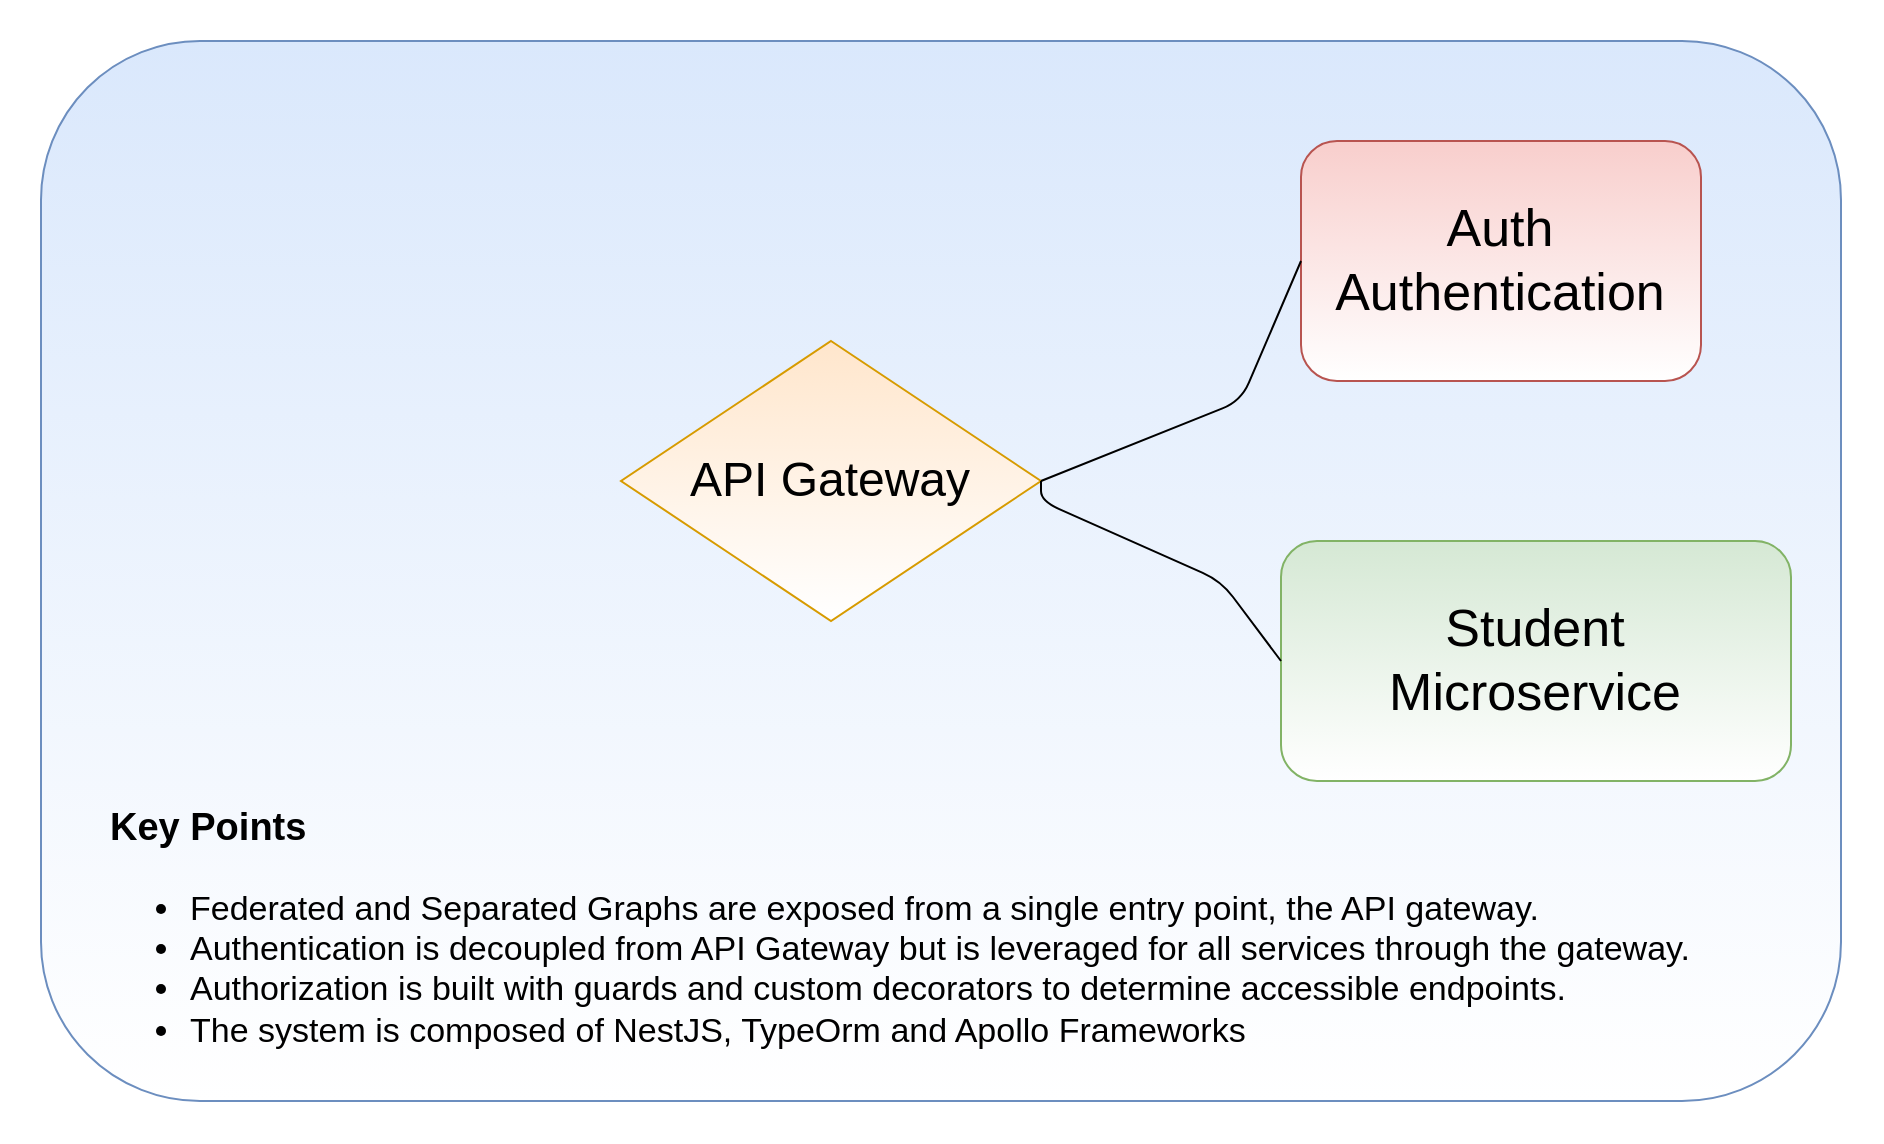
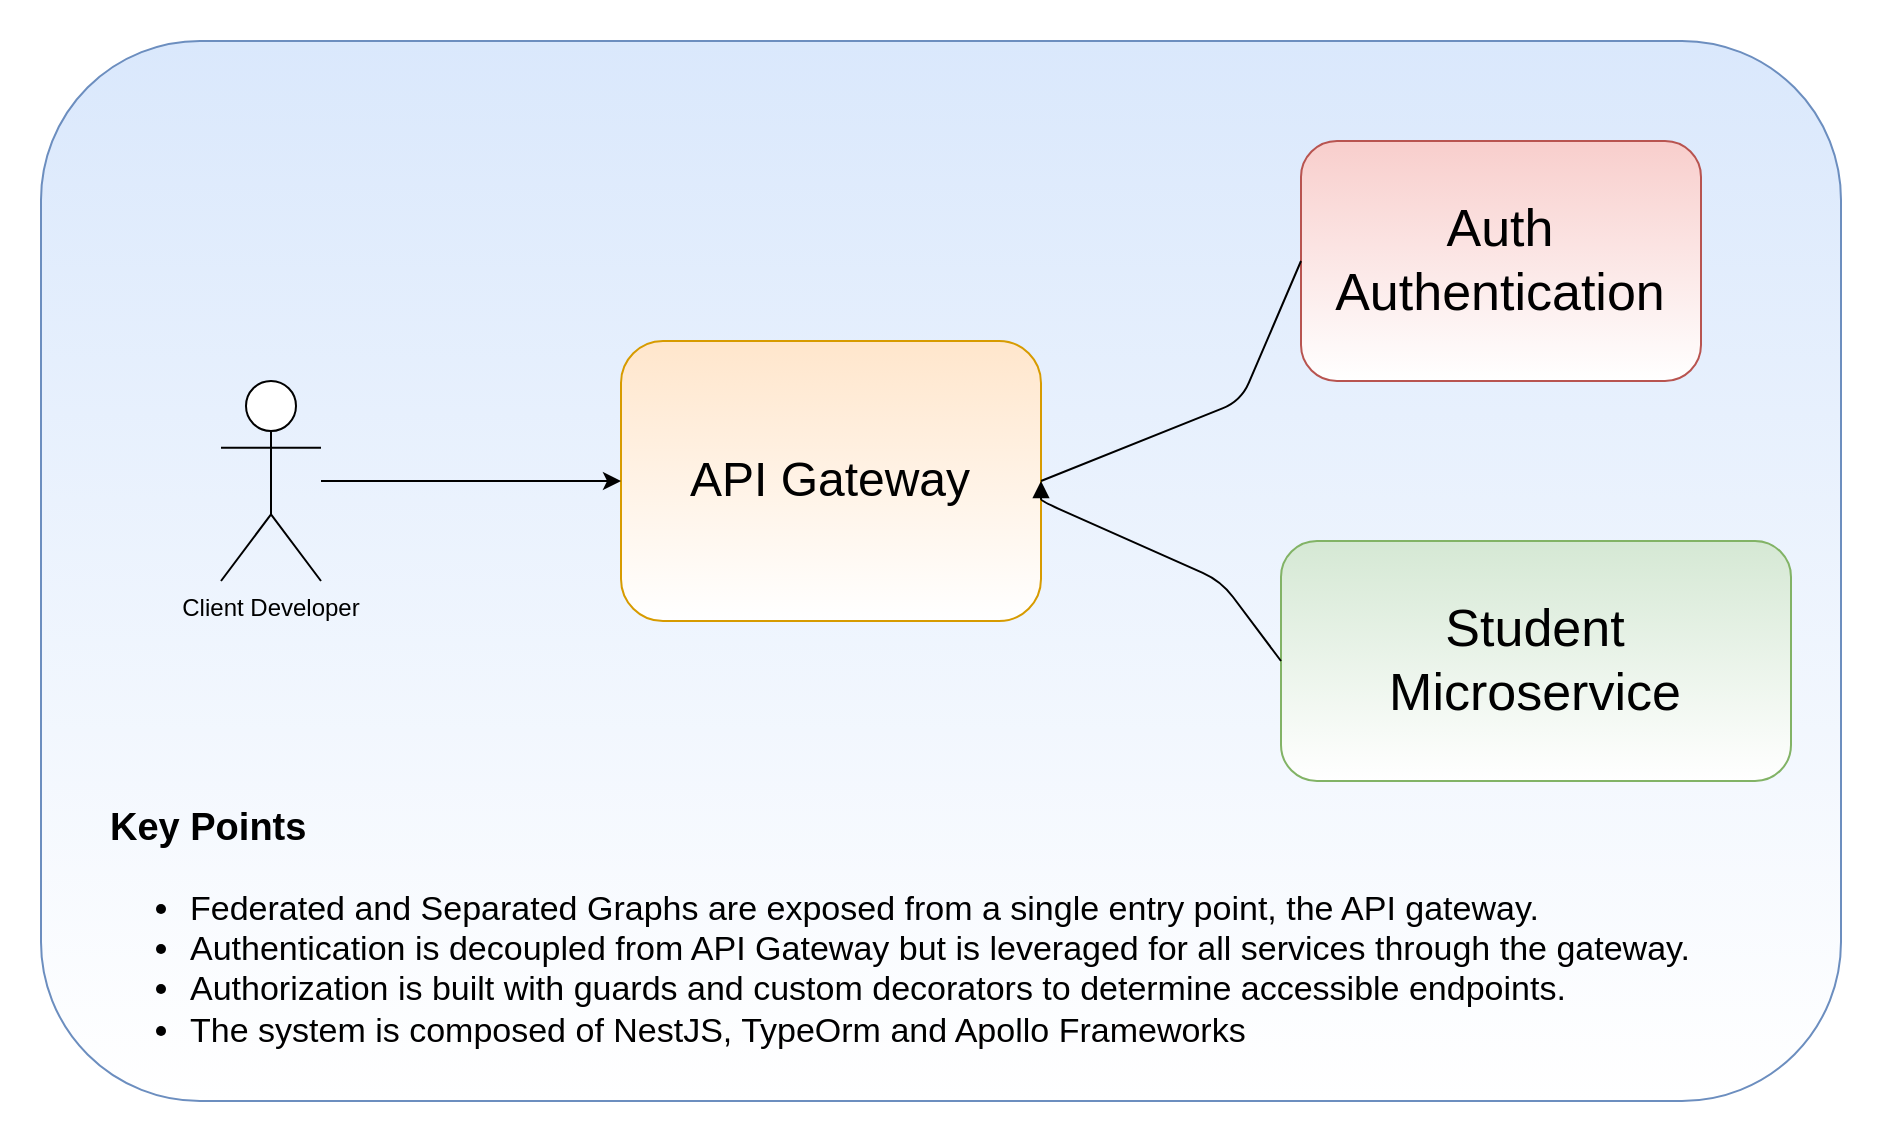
none -> (271, 481)
none -> (464, 481)
(831, 481) -> (831, 481)
(1042, 496) -> (1046, 503)
